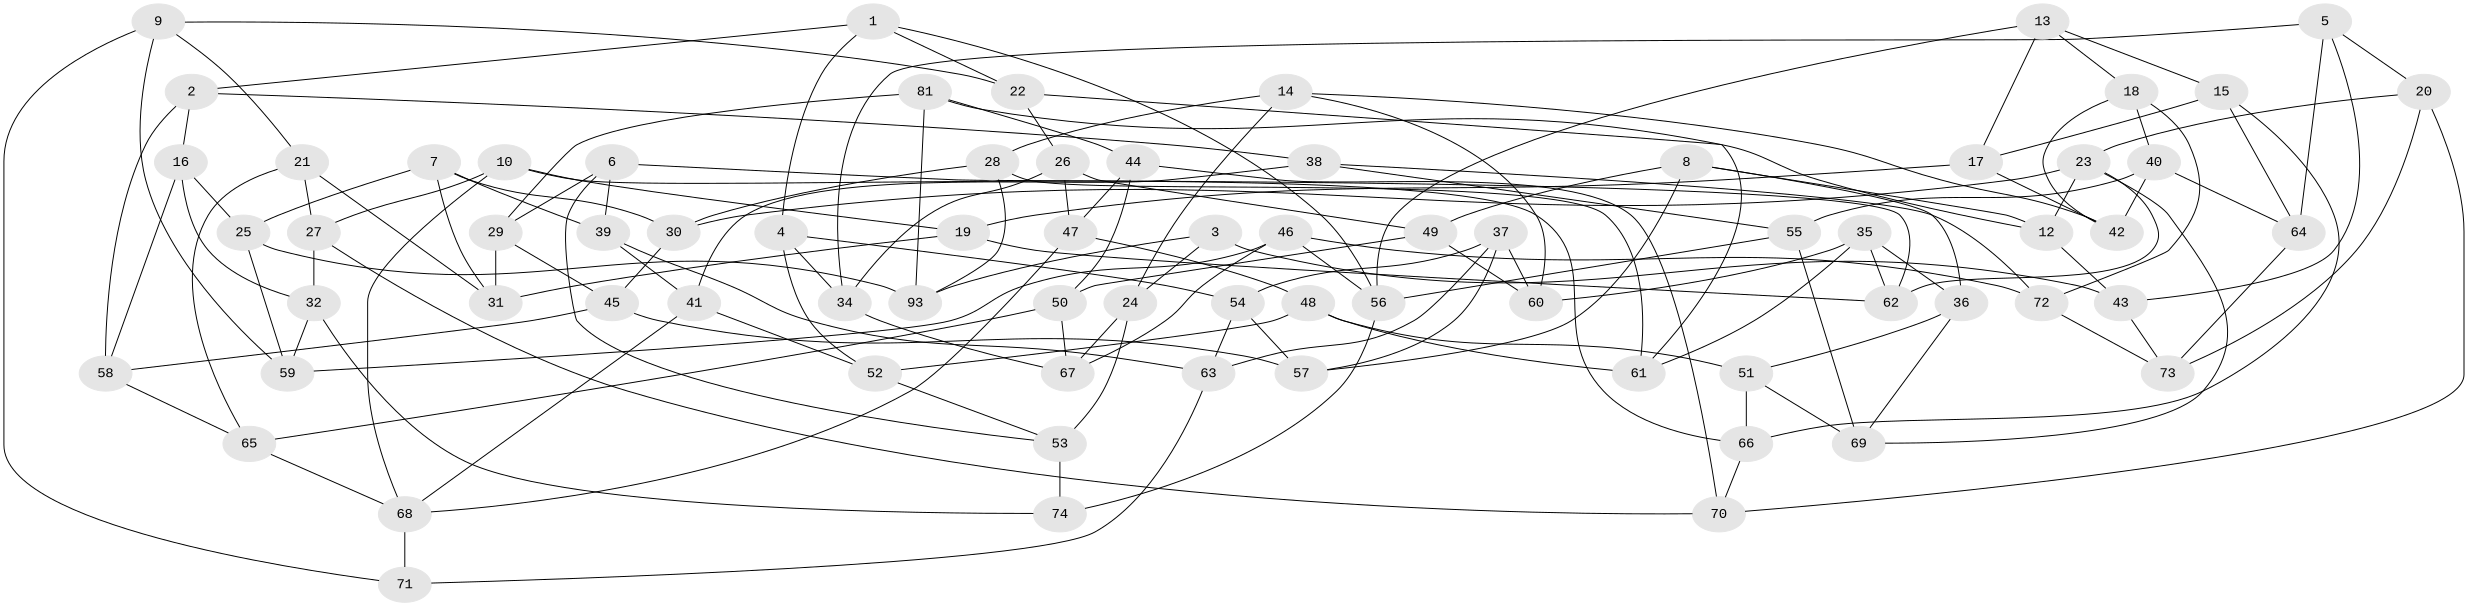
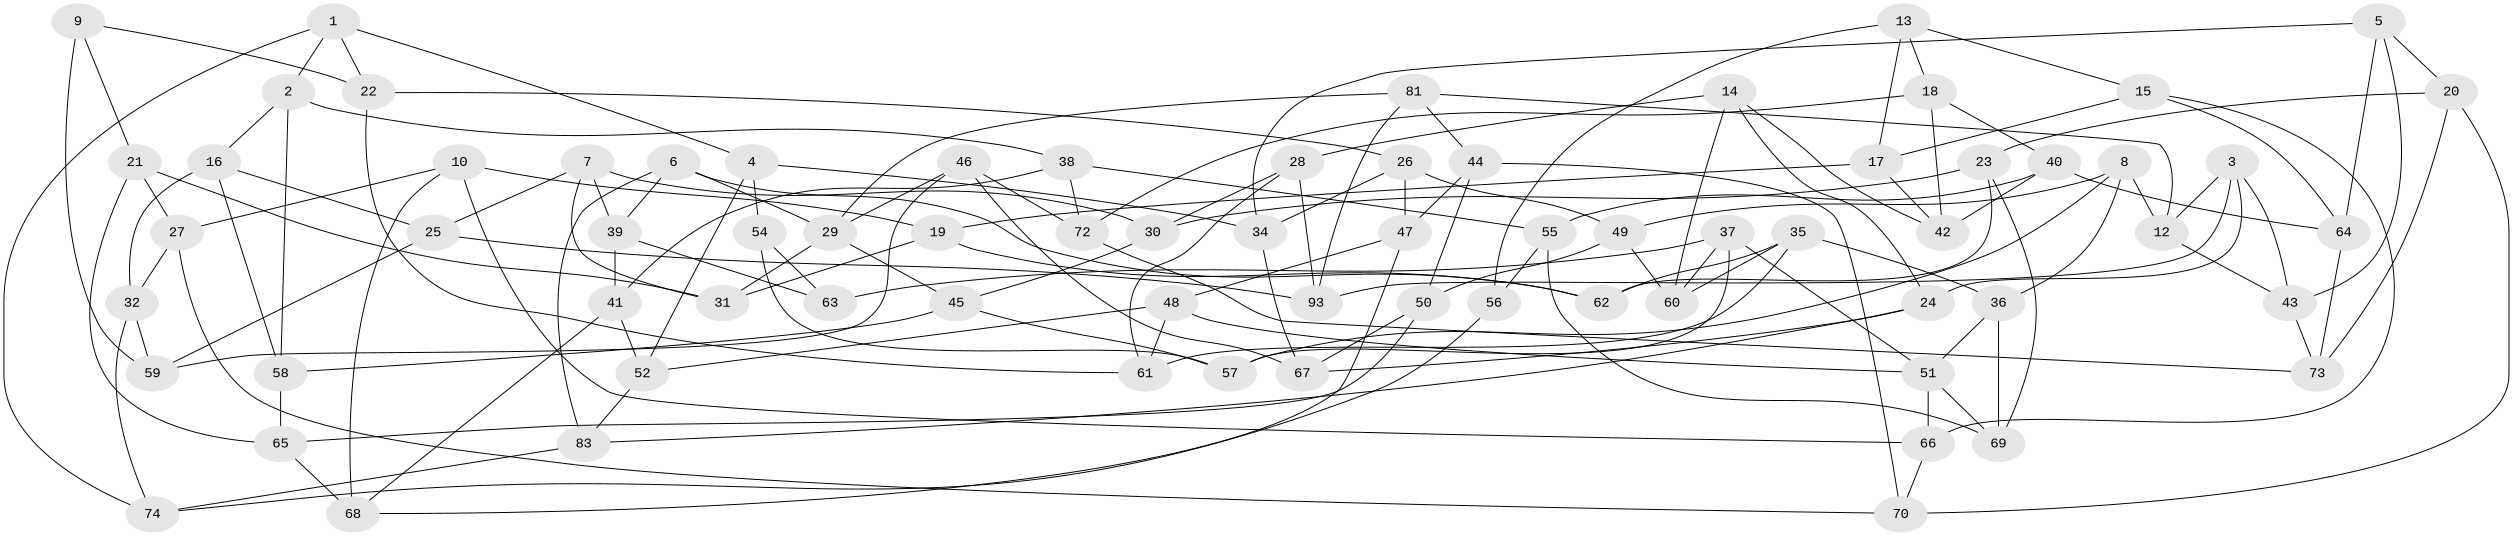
(1174, 120) -> (27, 221)
(2065, 198) -> (2197, 197)
(1317, 257) -> (883, 205)
(1386, 266) -> (1820, 297)
(1060, 444) -> (584, 444)
(405, 585) -> none
